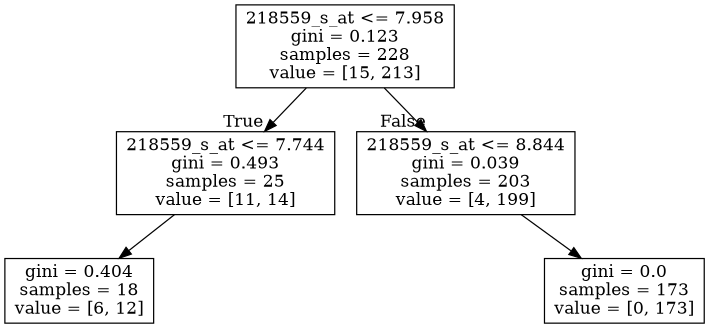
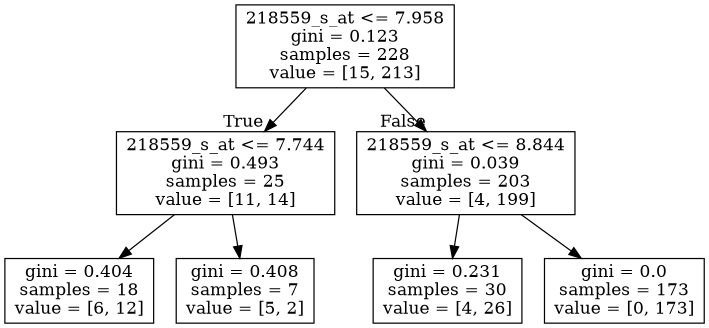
none -> (245, 291)
none -> (448, 291)
